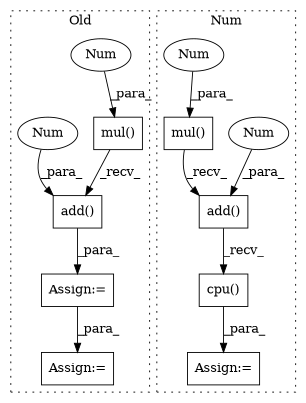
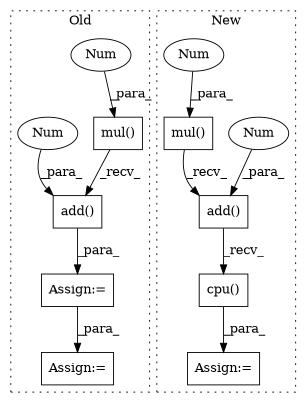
(226, 21) -> (226, 21)
